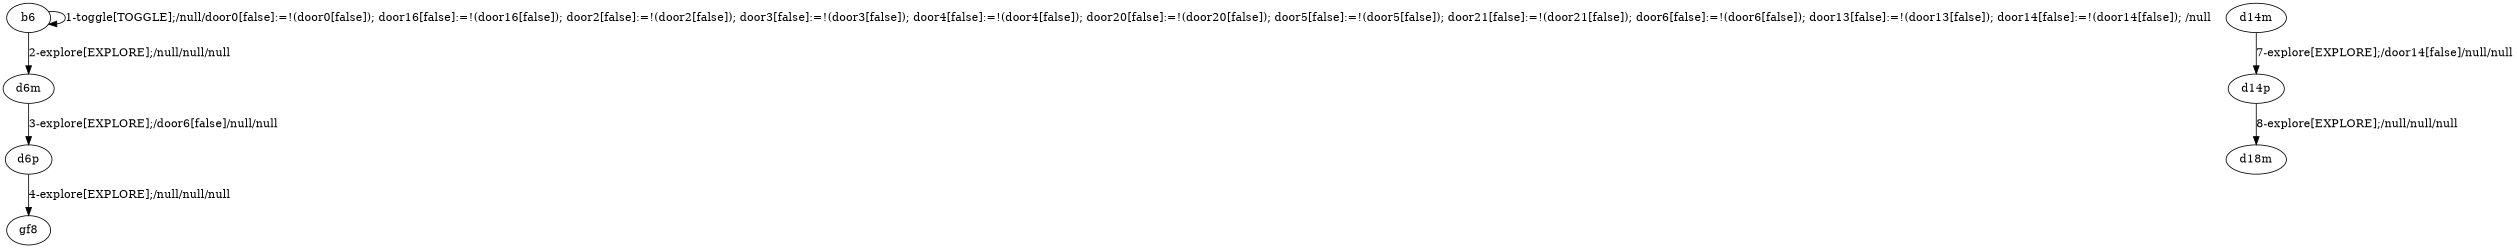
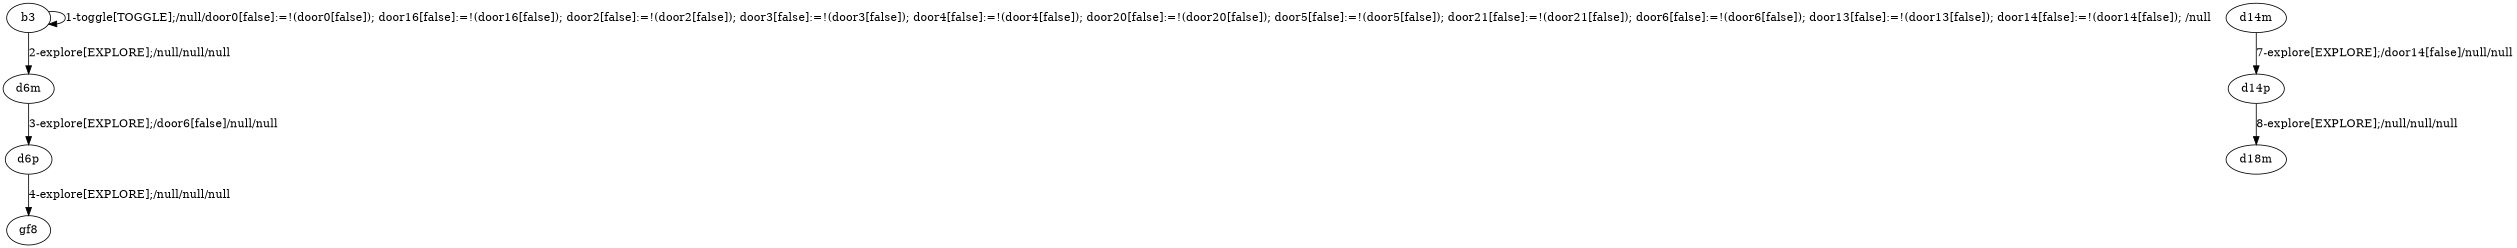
(29, 18) -> (29, 18)
